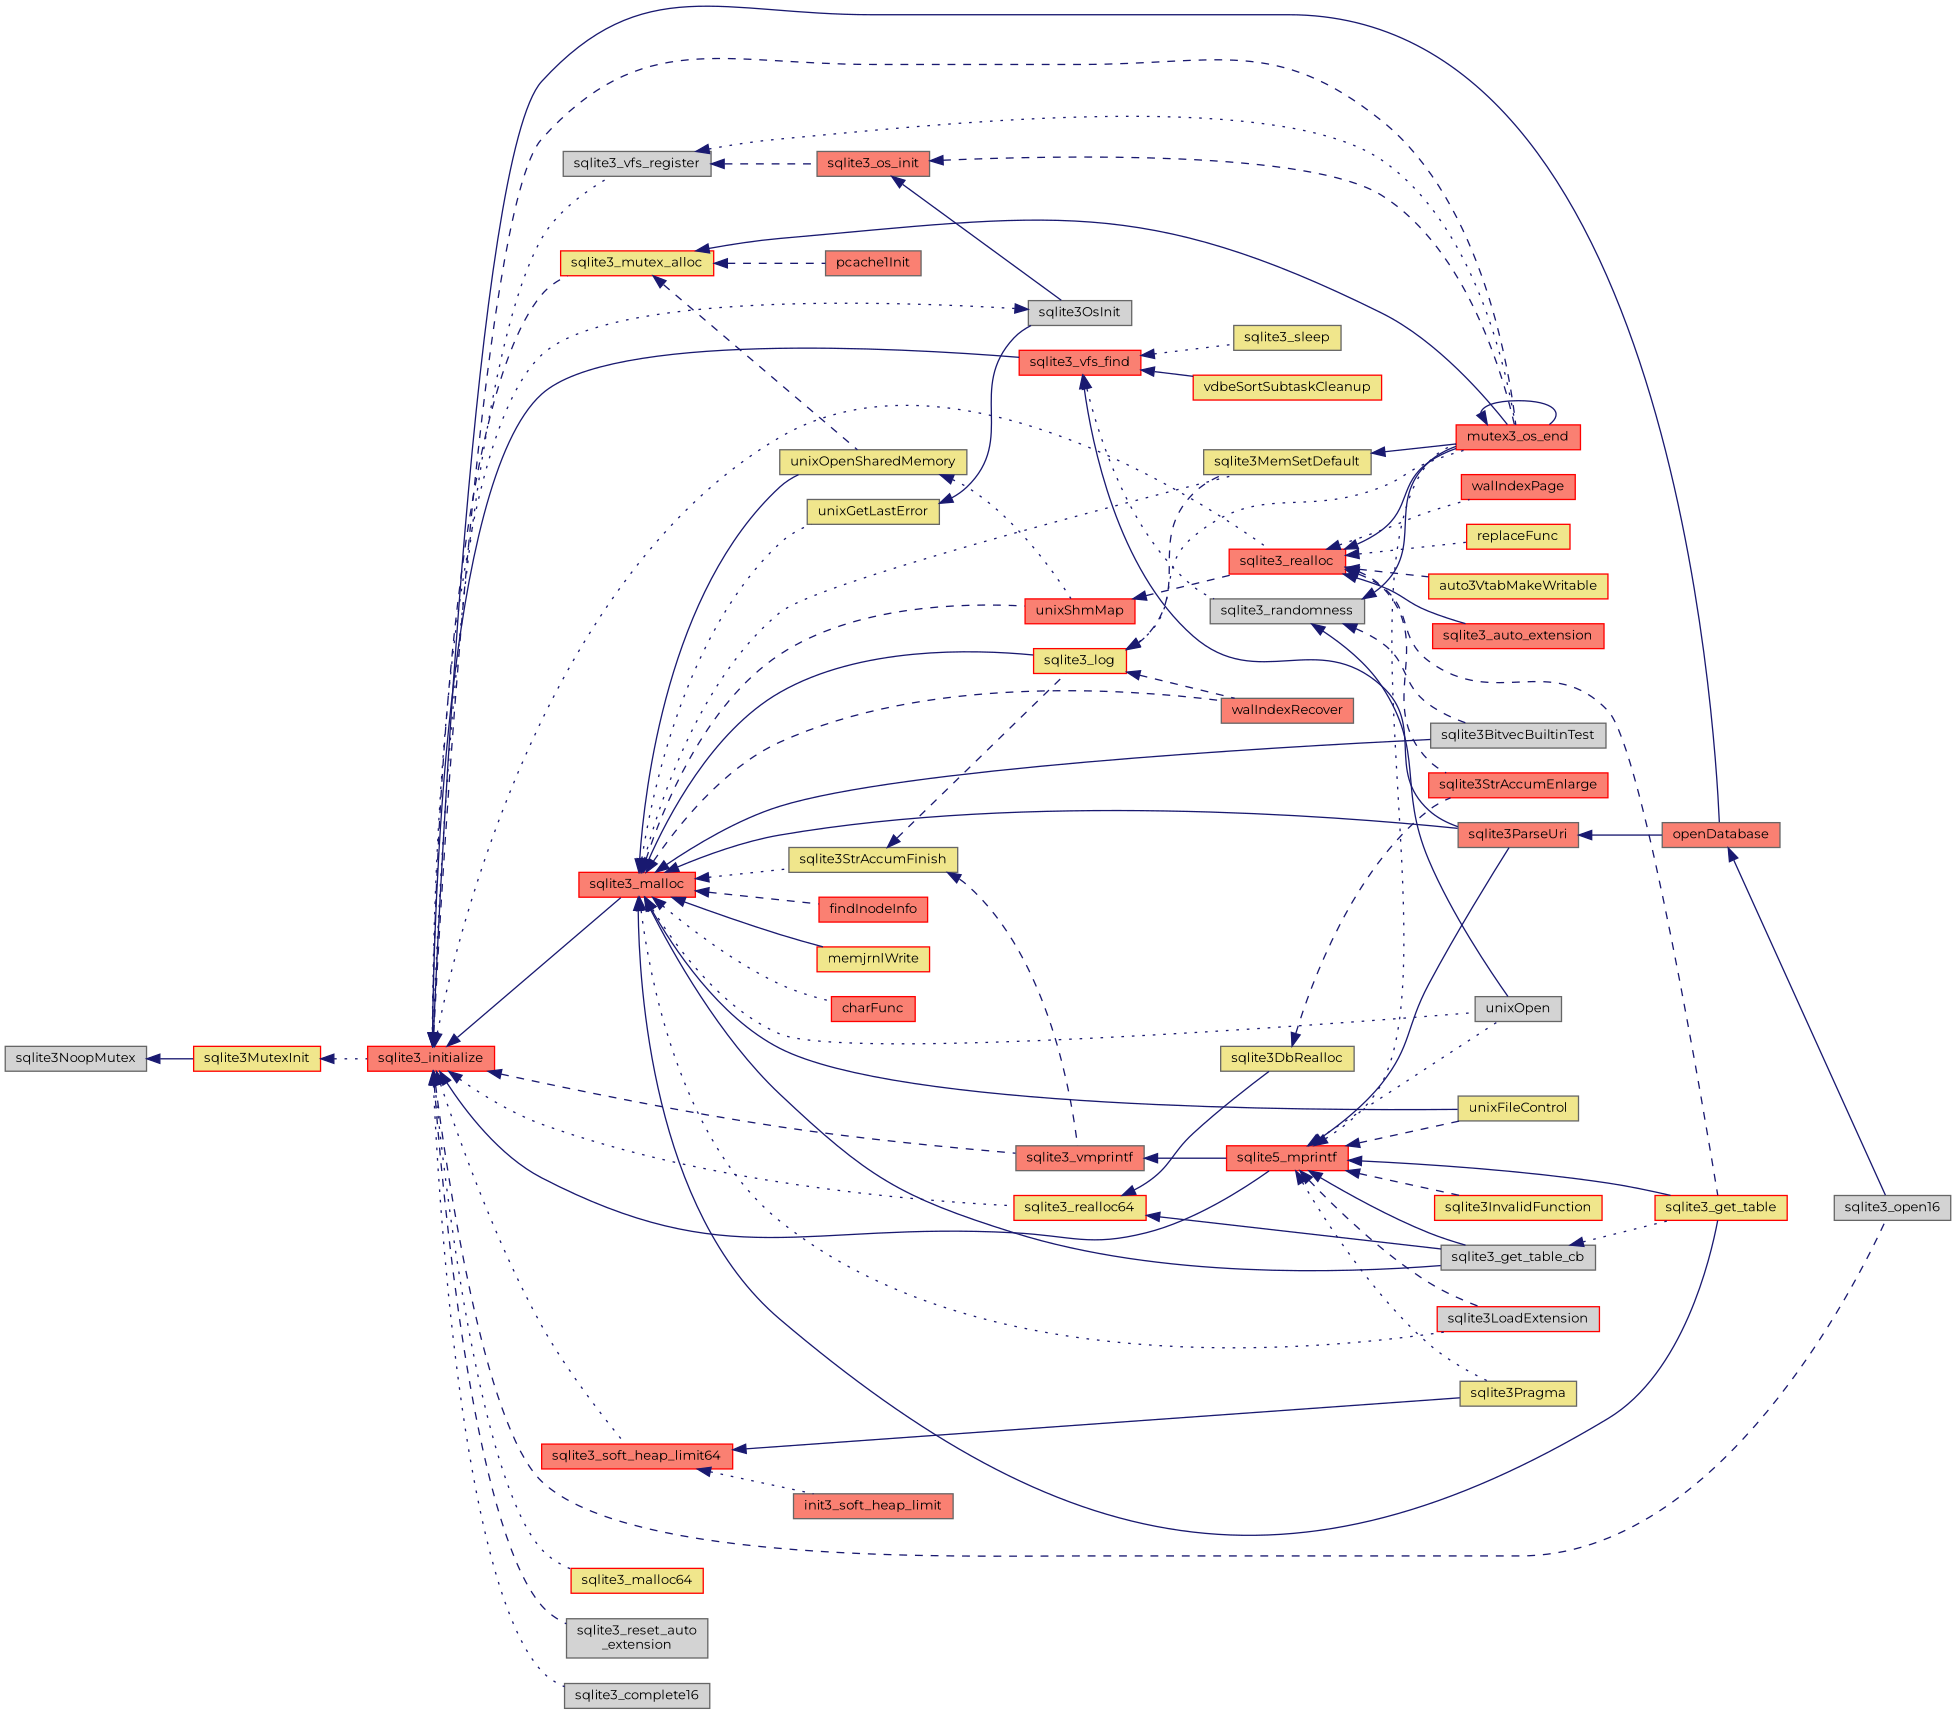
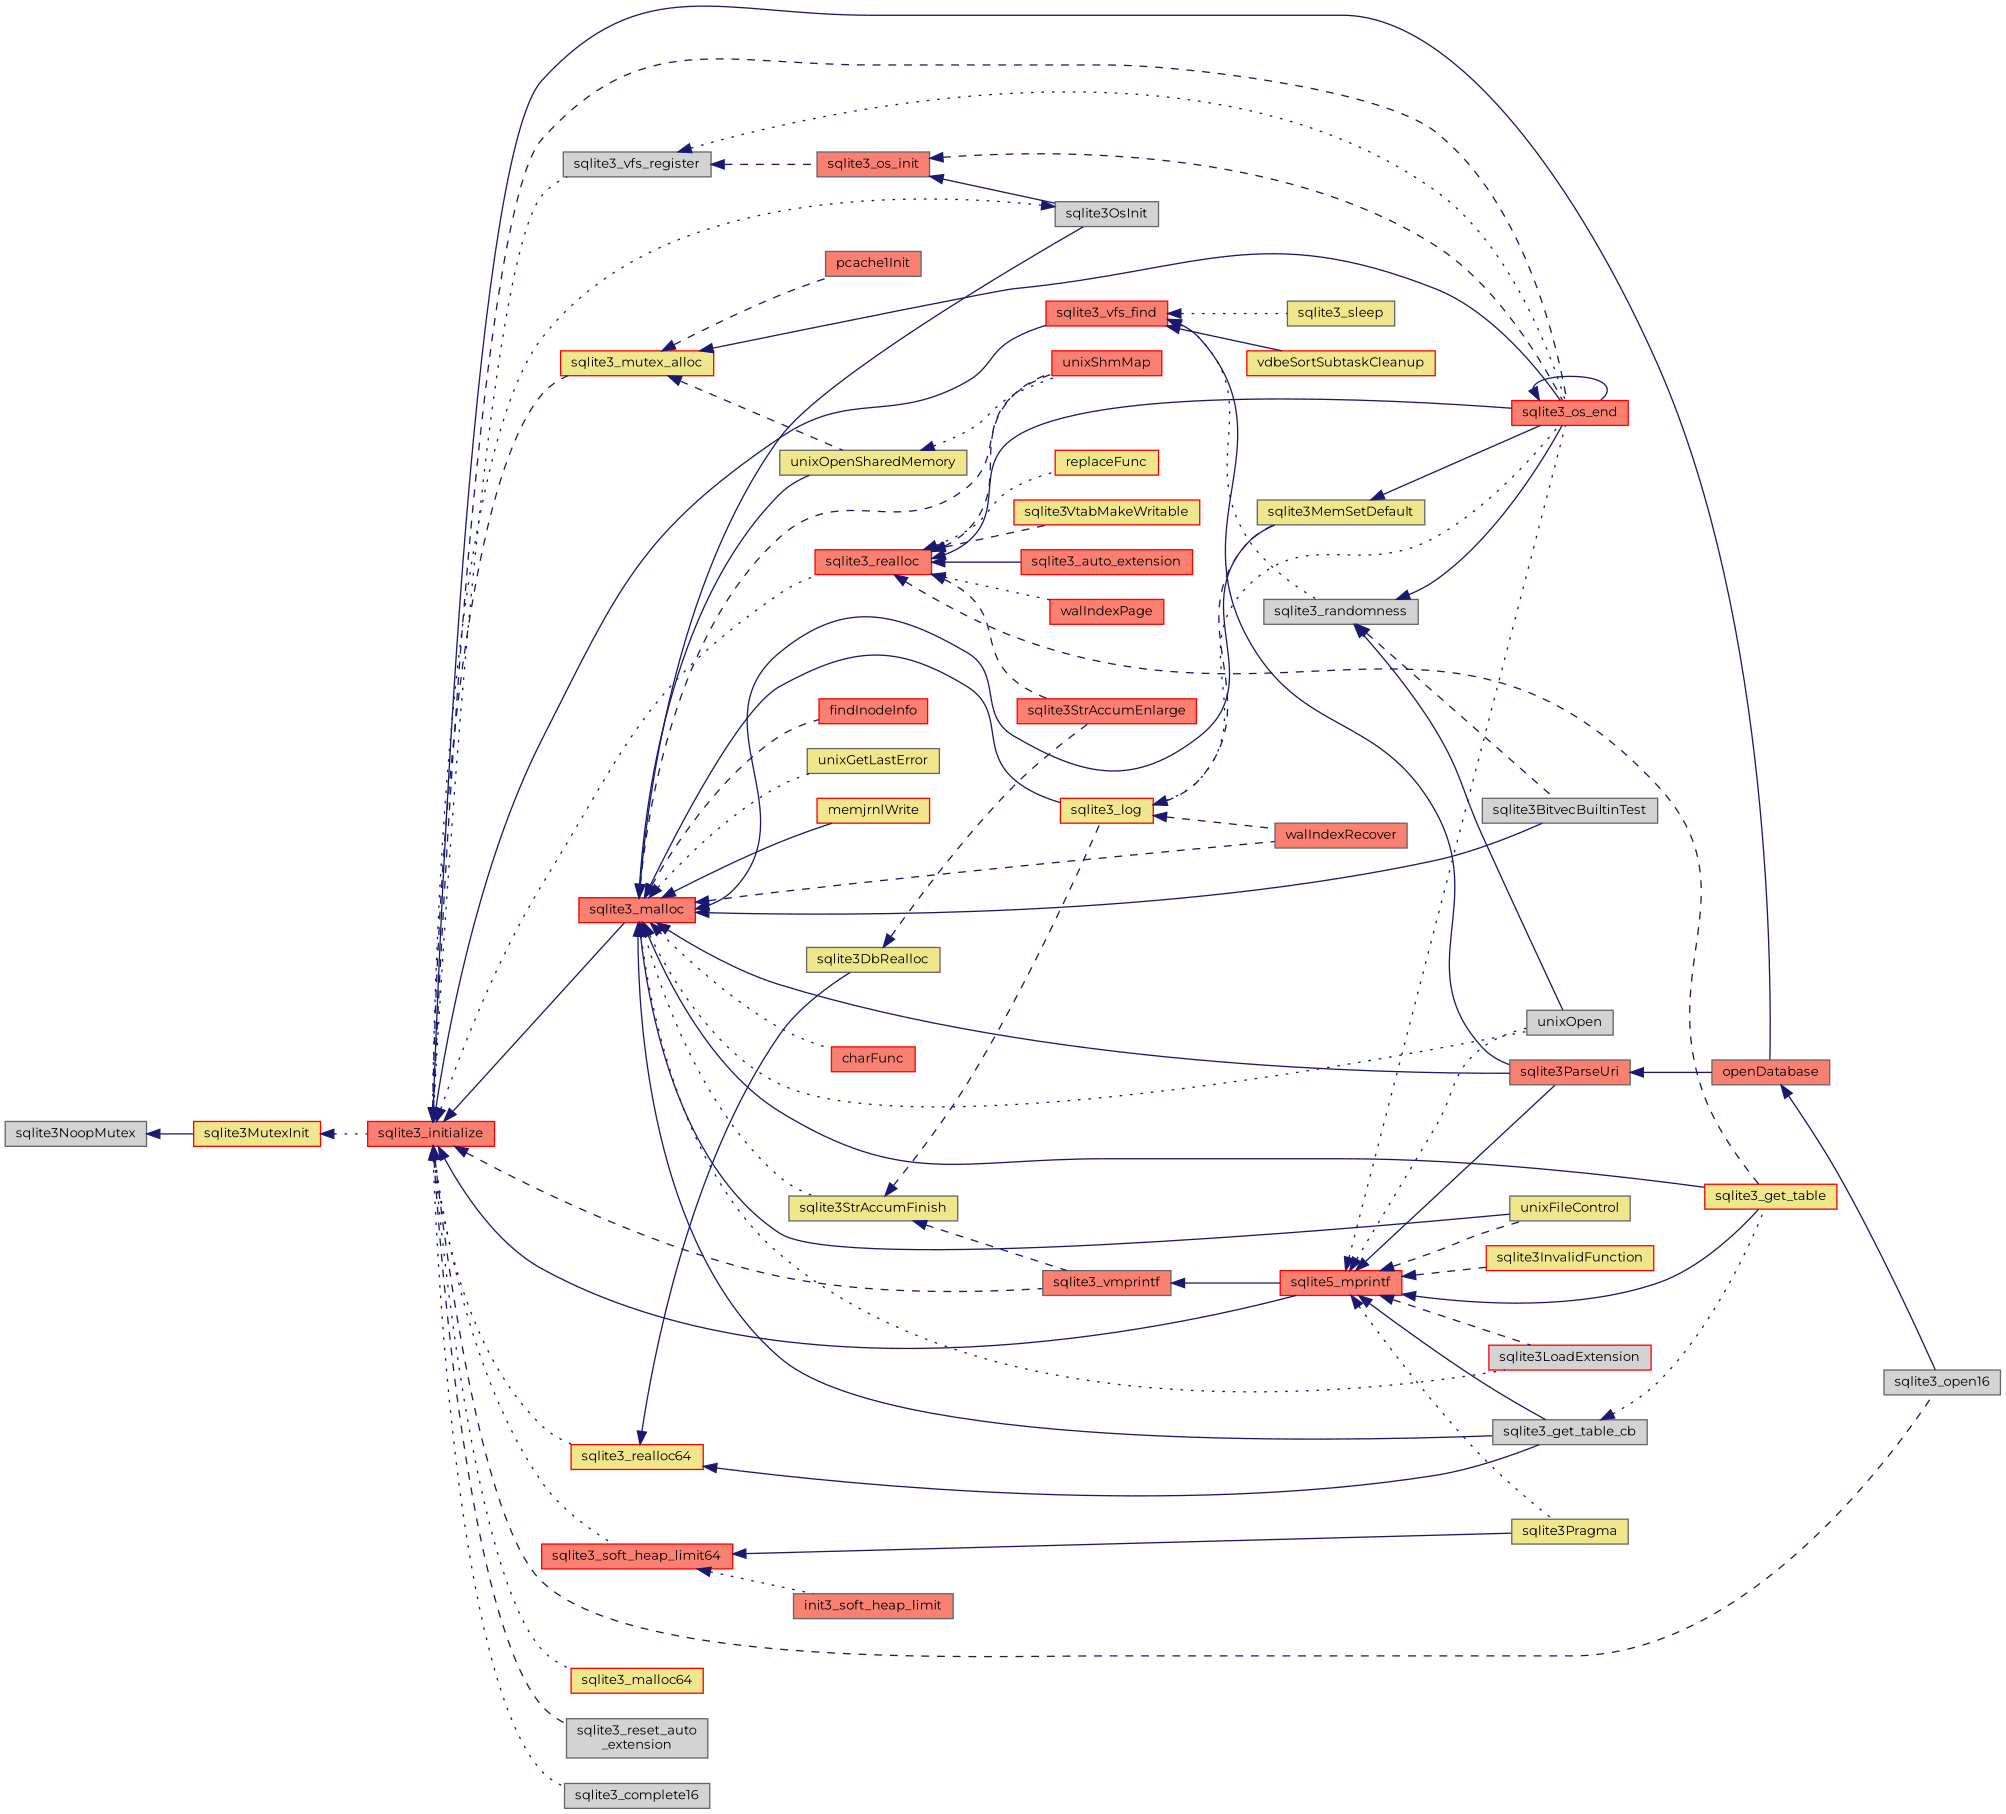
(991, 407) -> (753, 481)
(1518, 437) -> (1570, 413)
(868, 577) -> (985, 672)
(1181, 587) -> (991, 455)
(1518, 587) -> (1107, 512)
